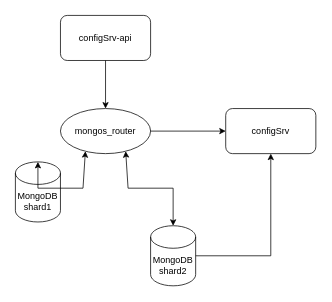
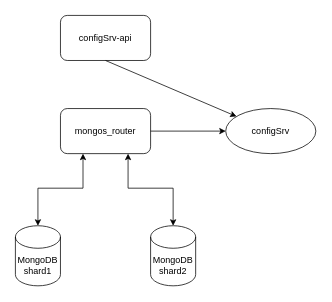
(105, 81) -> (168, 87)
(105, 131) -> (105, 131)
(270, 131) -> (270, 131)
(38, 192) -> (38, 255)
(270, 244) -> none
